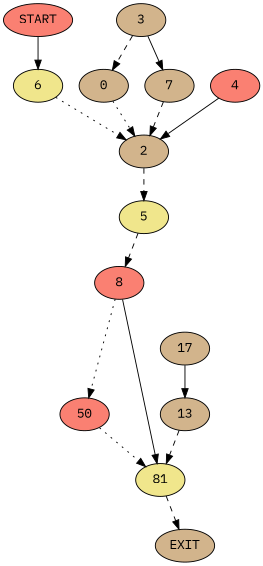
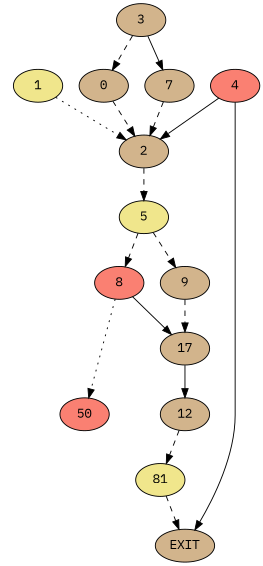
(38, 20) -> none
(38, 86) -> (38, 86)
(121, 115) -> (121, 115)
none -> (185, 283)
none -> (235, 316)
(139, 377) -> (149, 312)
(185, 414) -> (185, 414)
(119, 444) -> none
